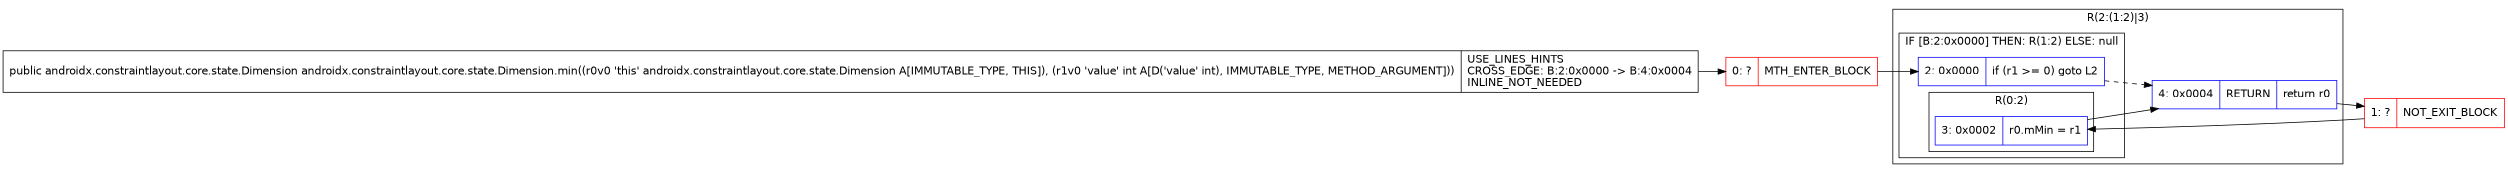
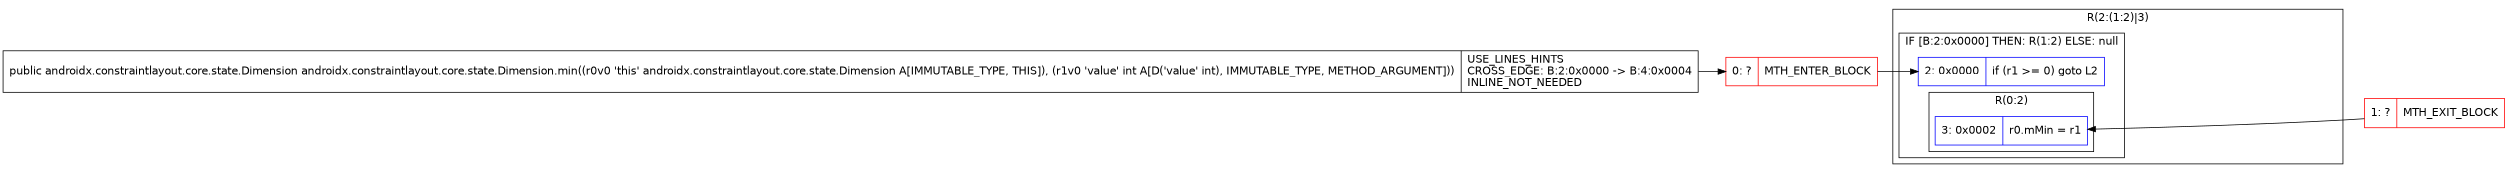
(2244, 95) -> none
(2450, 113) -> (2451, 113)
